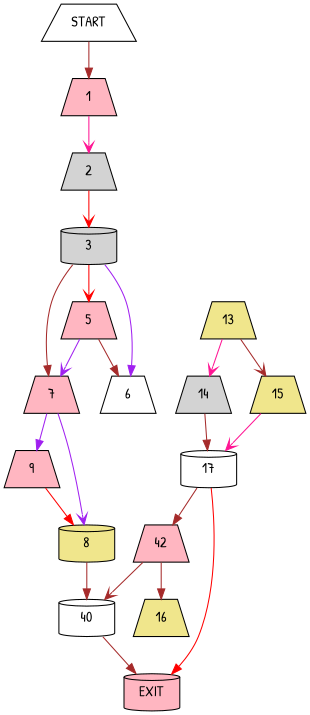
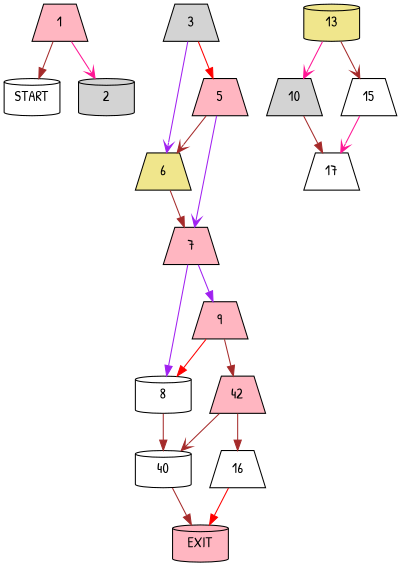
(89, 23) -> (32, 97)
(89, 55) -> (48, 55)
(89, 172) -> (106, 97)
(89, 204) -> none
(89, 246) -> (191, 23)
(89, 278) -> (204, 55)
(49, 312) -> (175, 204)
(129, 312) -> (178, 92)
(228, 320) -> (332, 23)
(106, 353) -> (195, 130)
(128, 395) -> (163, 172)
(204, 395) -> (295, 97)
(278, 395) -> (369, 97)
(72, 463) -> (178, 315)
(209, 469) -> (332, 172)
(188, 502) -> (228, 353)
(87, 544) -> (163, 395)
(212, 581) -> (221, 502)
(161, 618) -> (238, 469)
